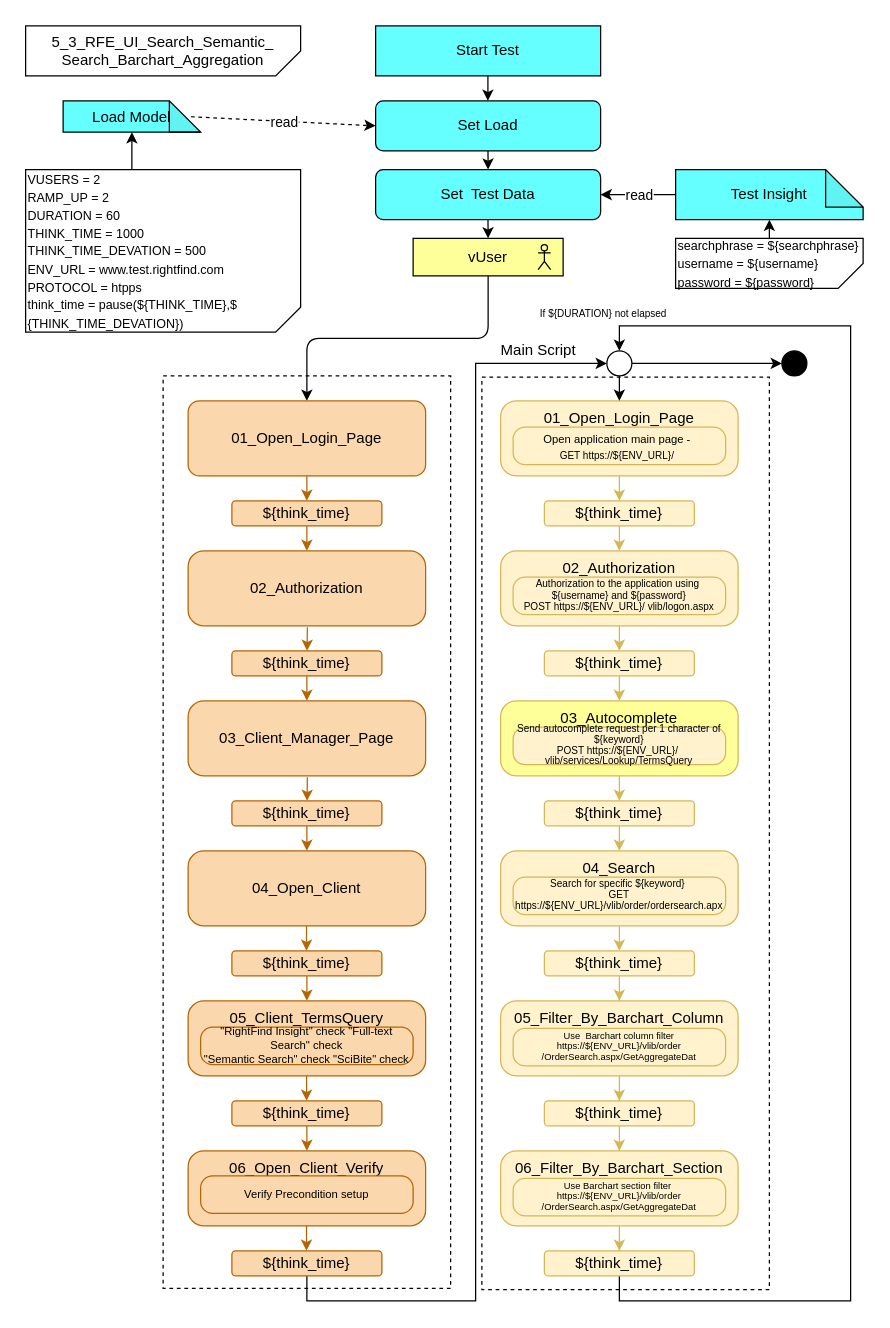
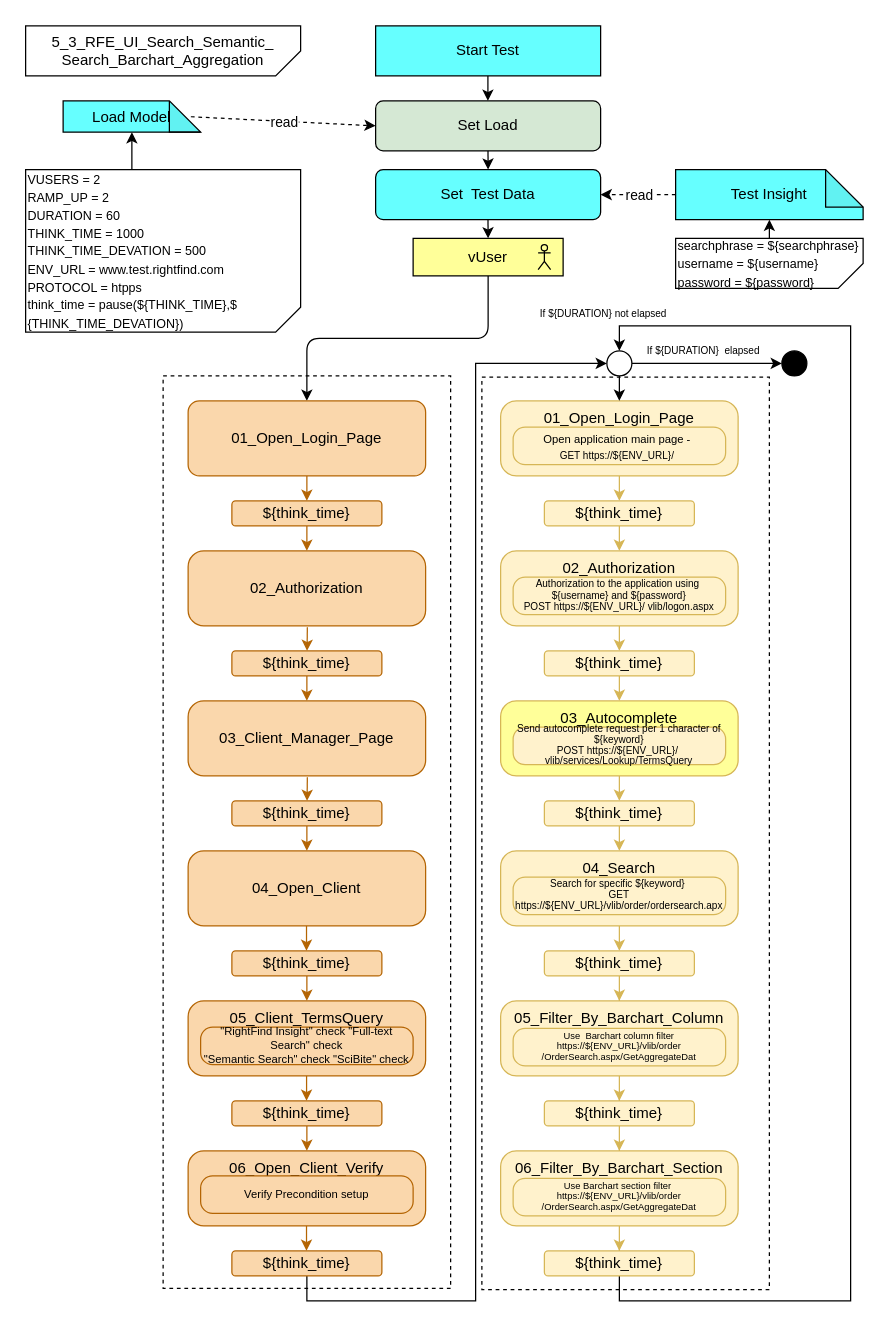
(488, 126) -> (488, 126)
(663, 194) -> (663, 194)
(538, 351) -> none
none -> (704, 351)
